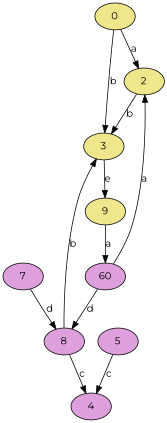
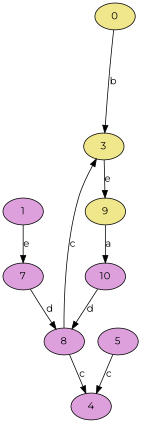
(144, 81) -> none
none -> (23, 211)
(73, 244) -> (73, 244)
(105, 276) -> (105, 276)
